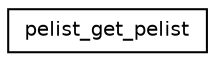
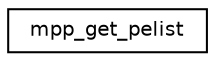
(108, 31) -> (108, 31)
